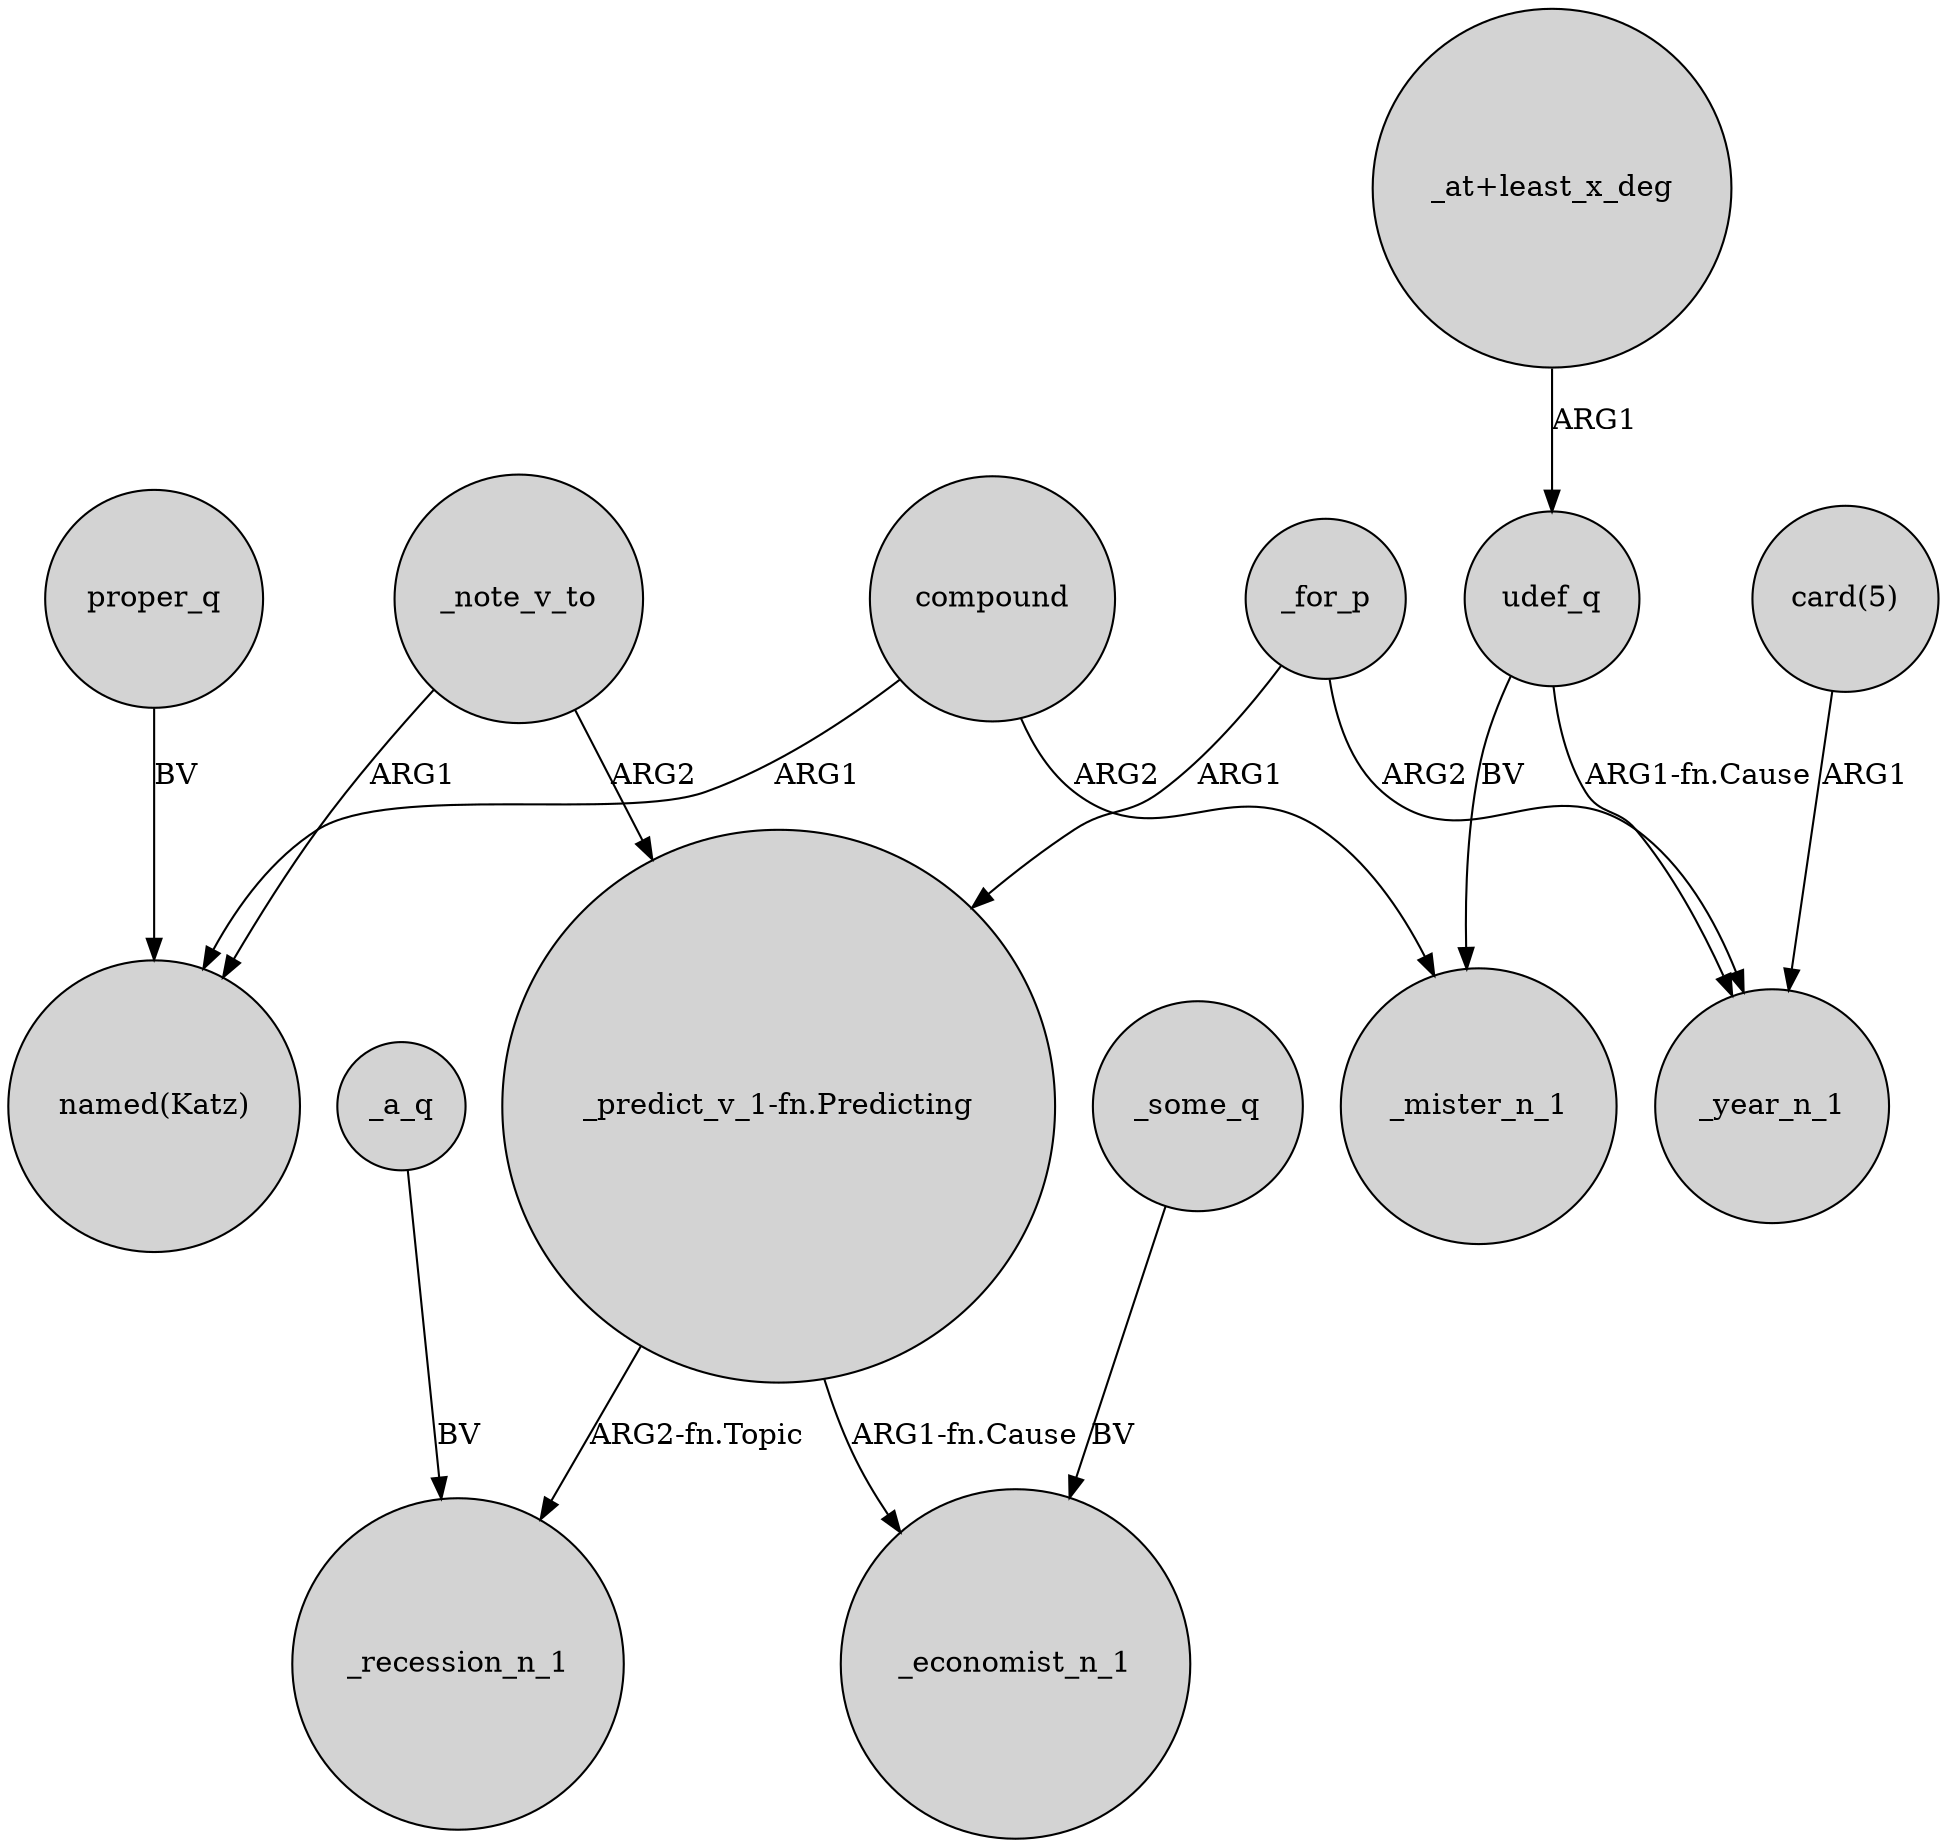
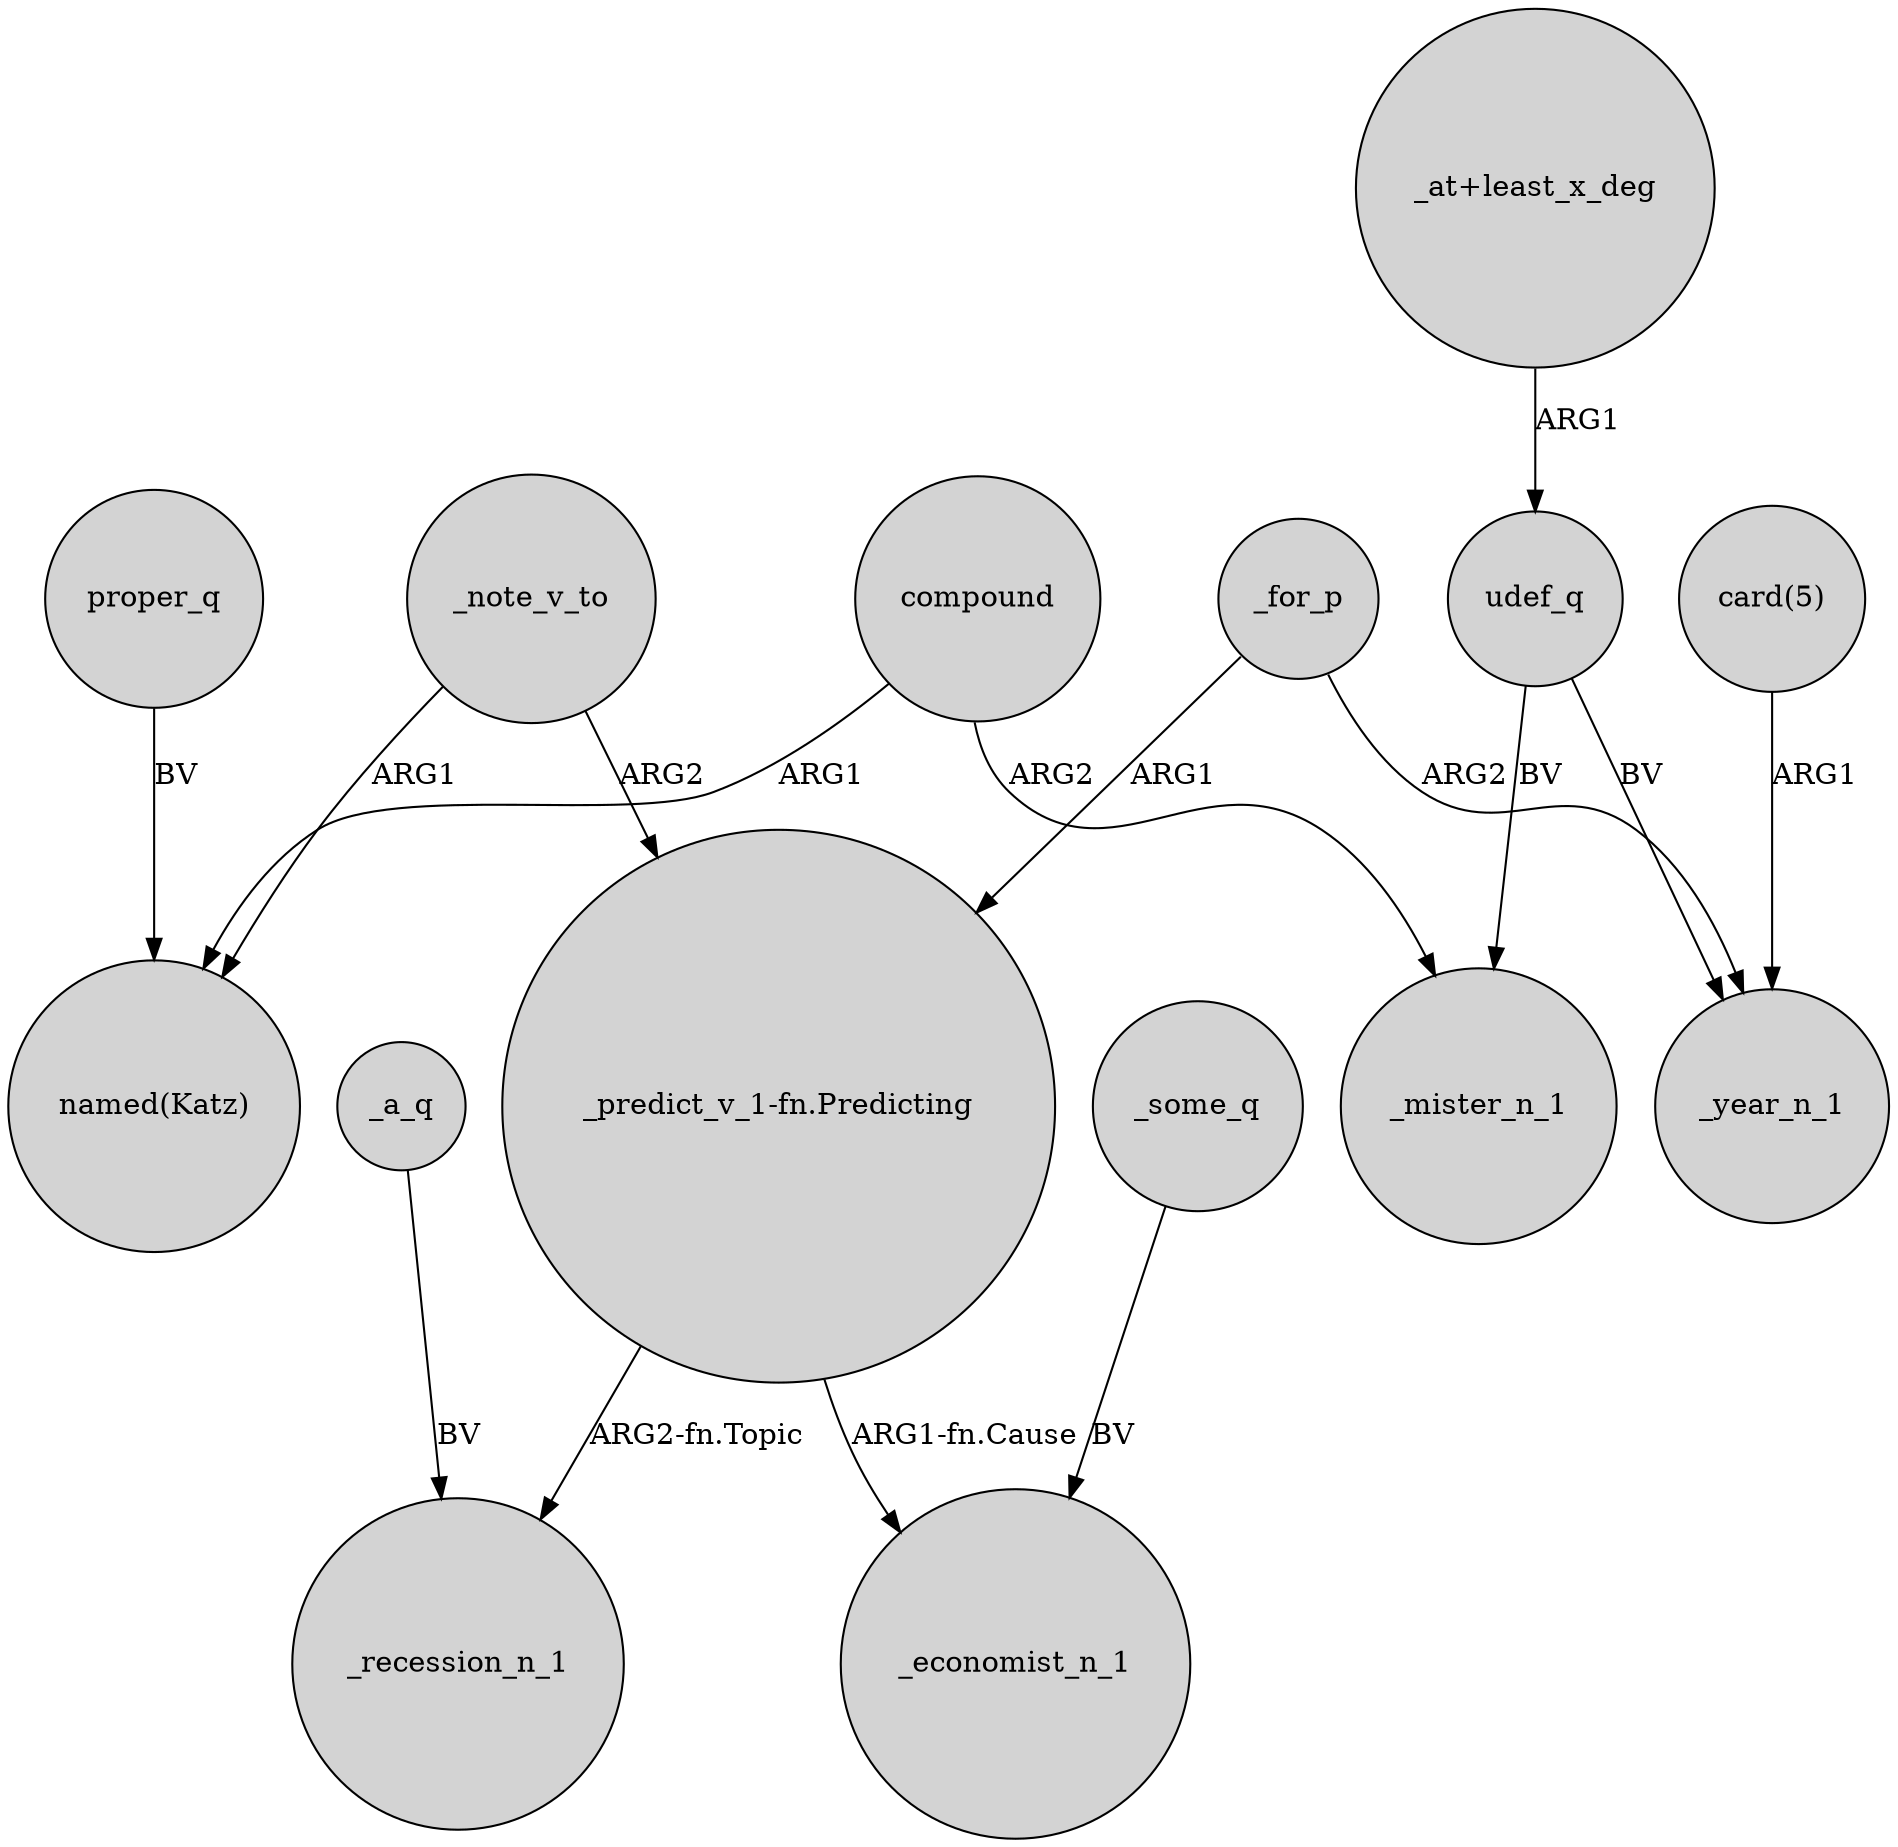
(1699, 776) -> (1641, 776)
